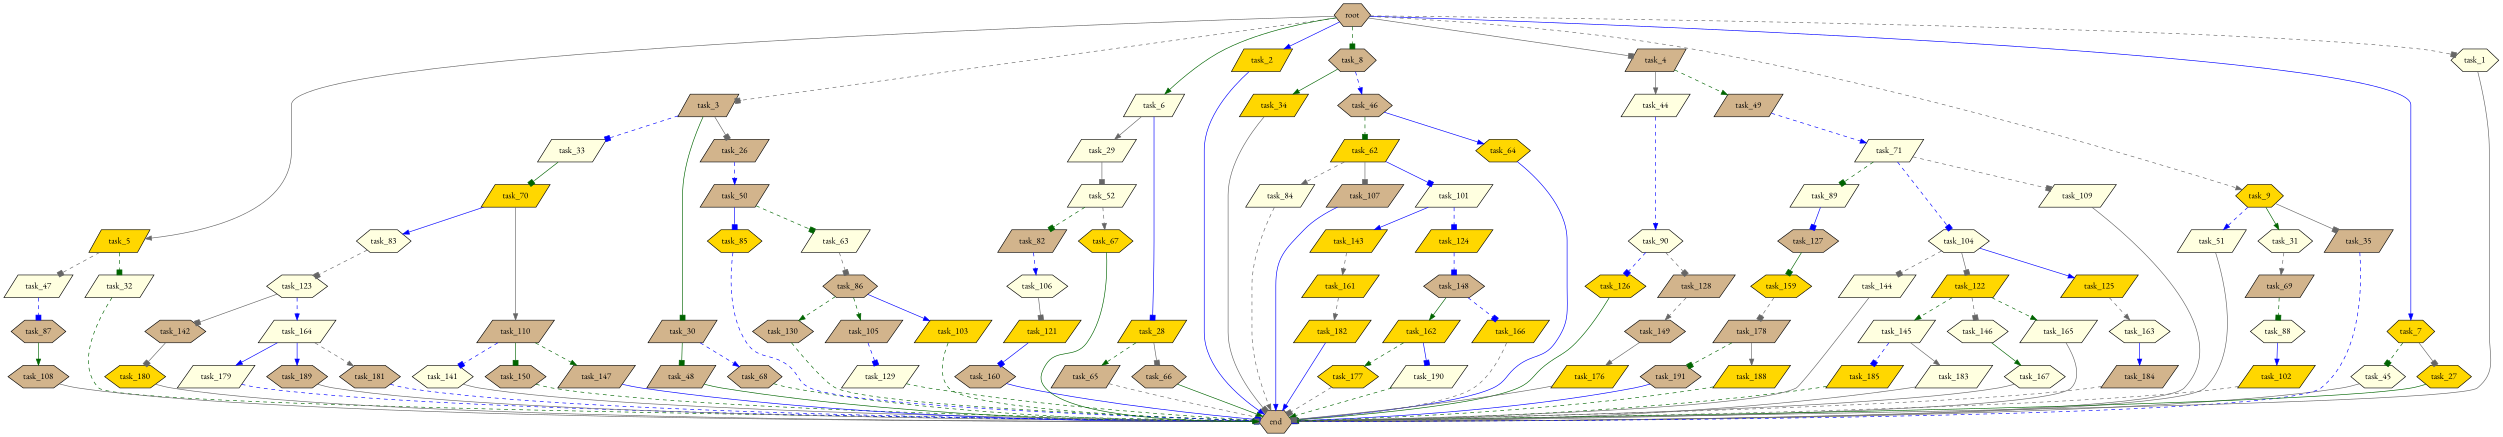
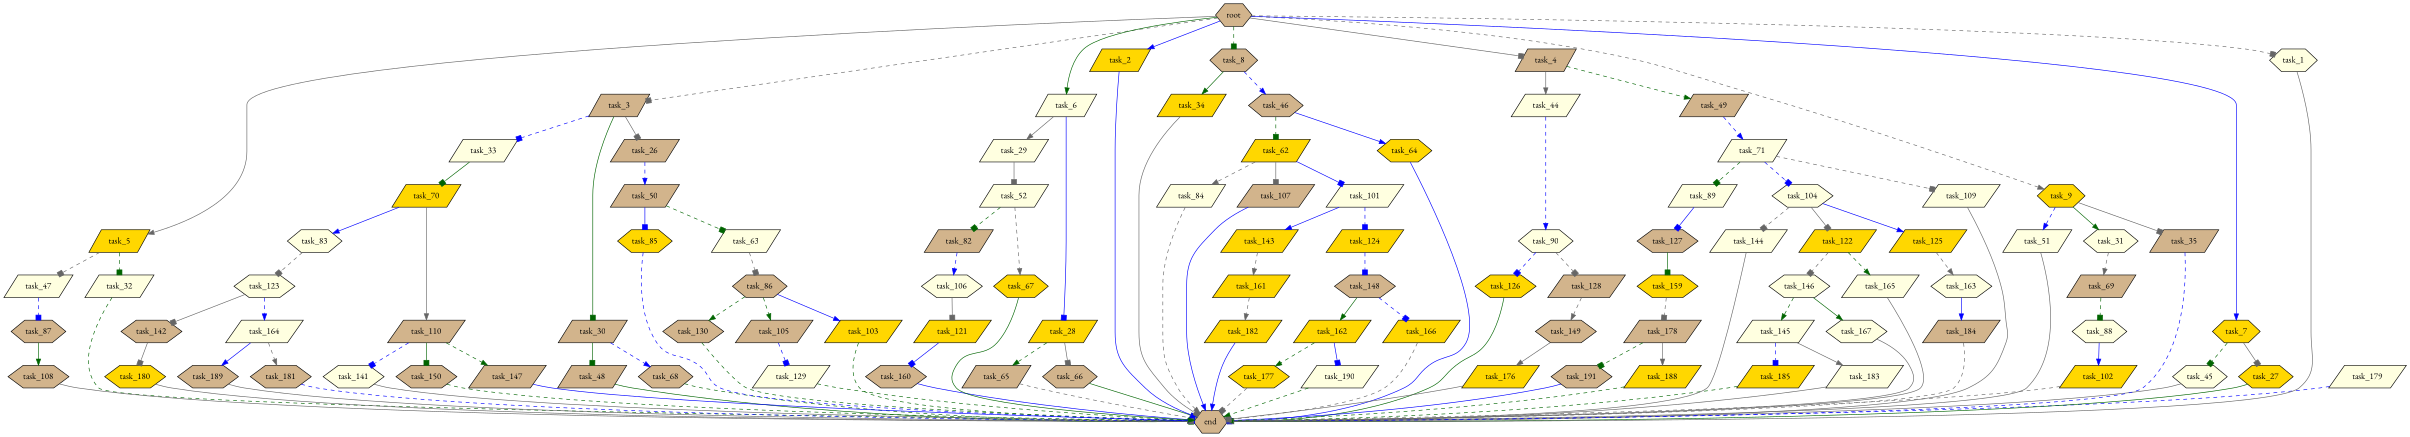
(1936, 307) -> (1789, 306)
(259, 353) -> none
